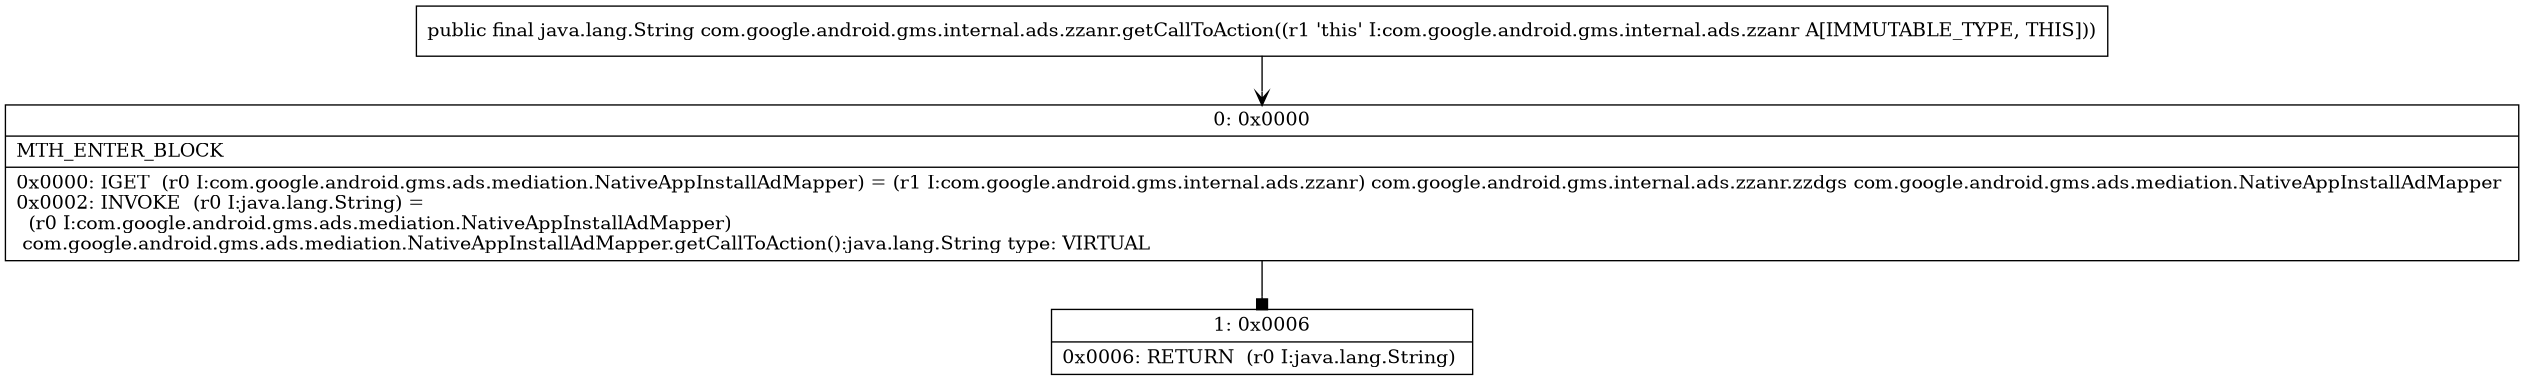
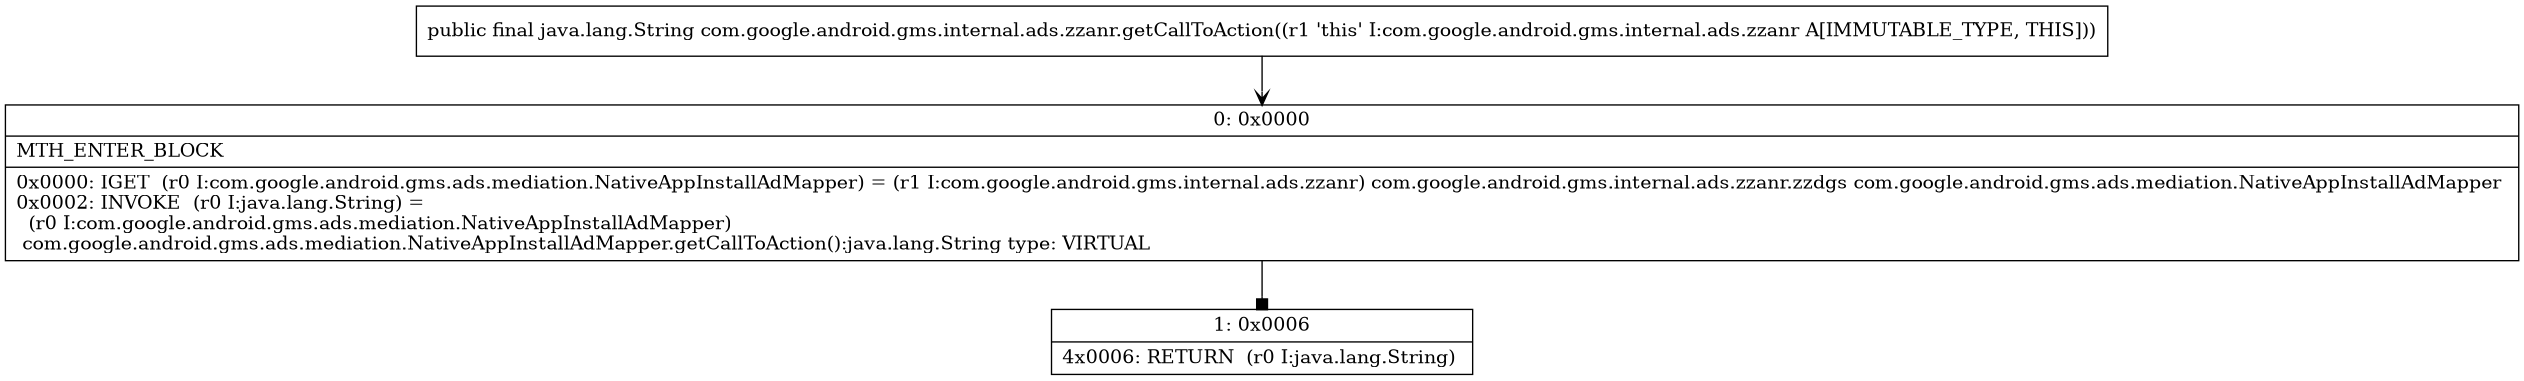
(1262, 358) -> (1262, 358)
